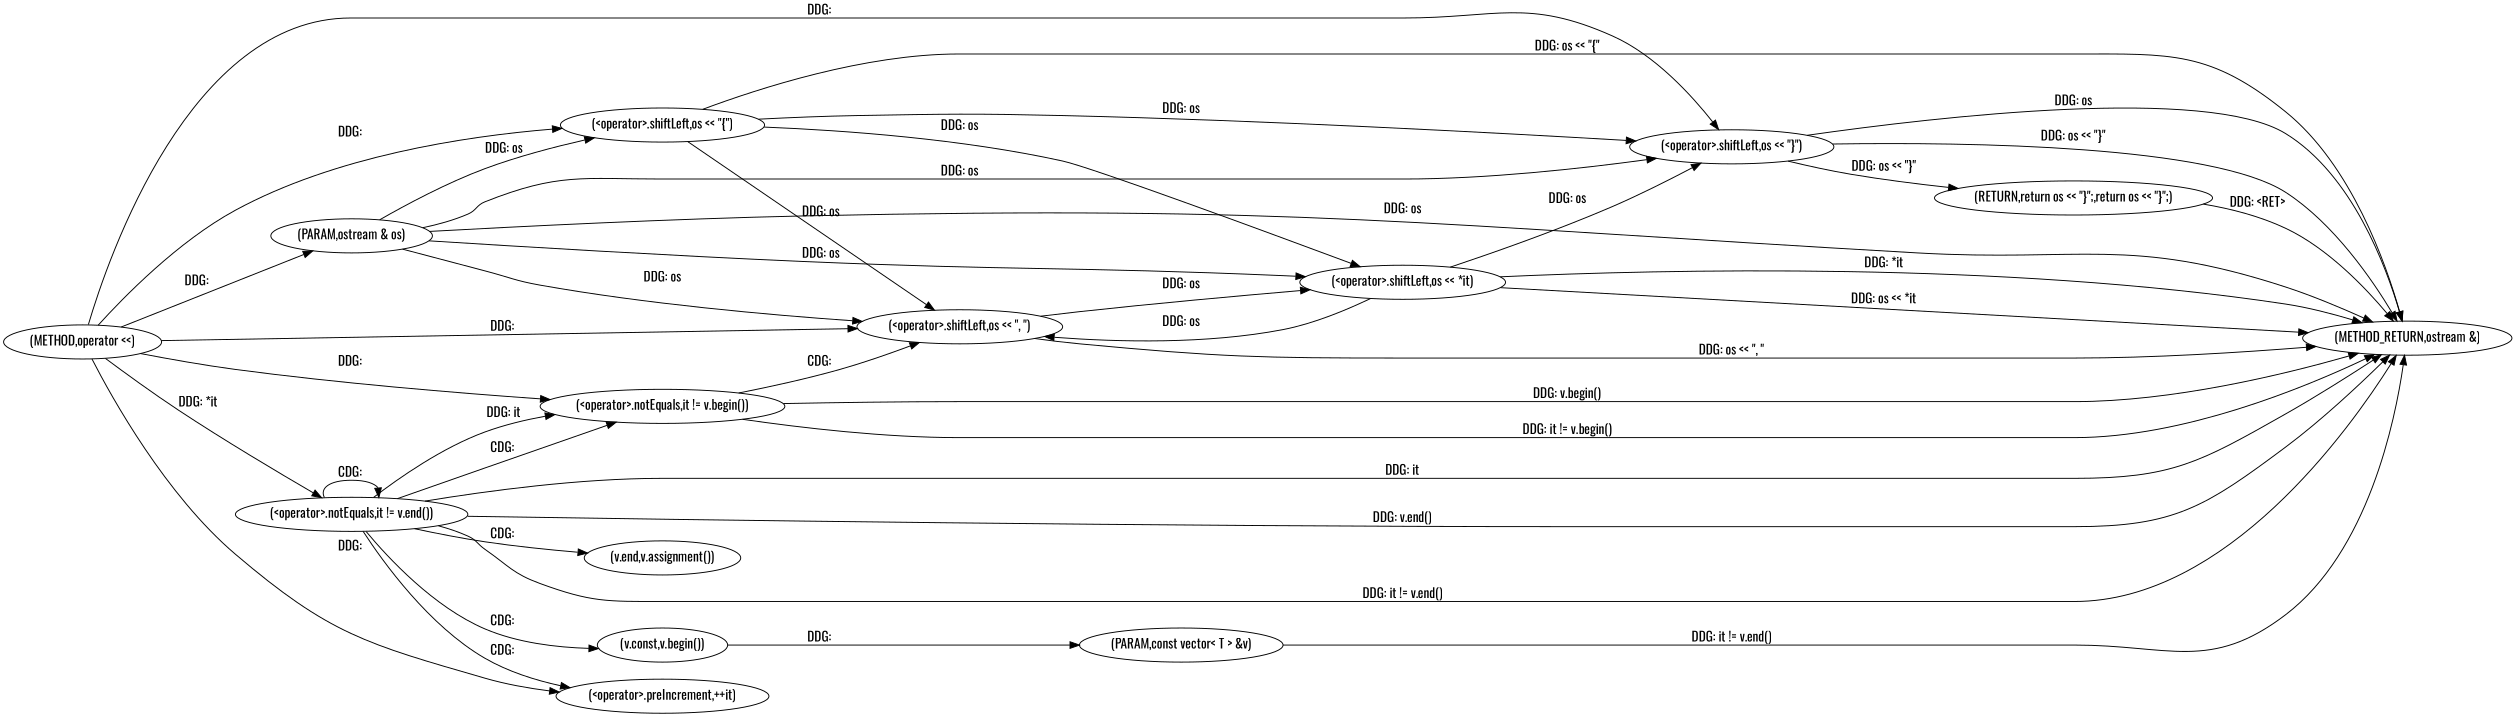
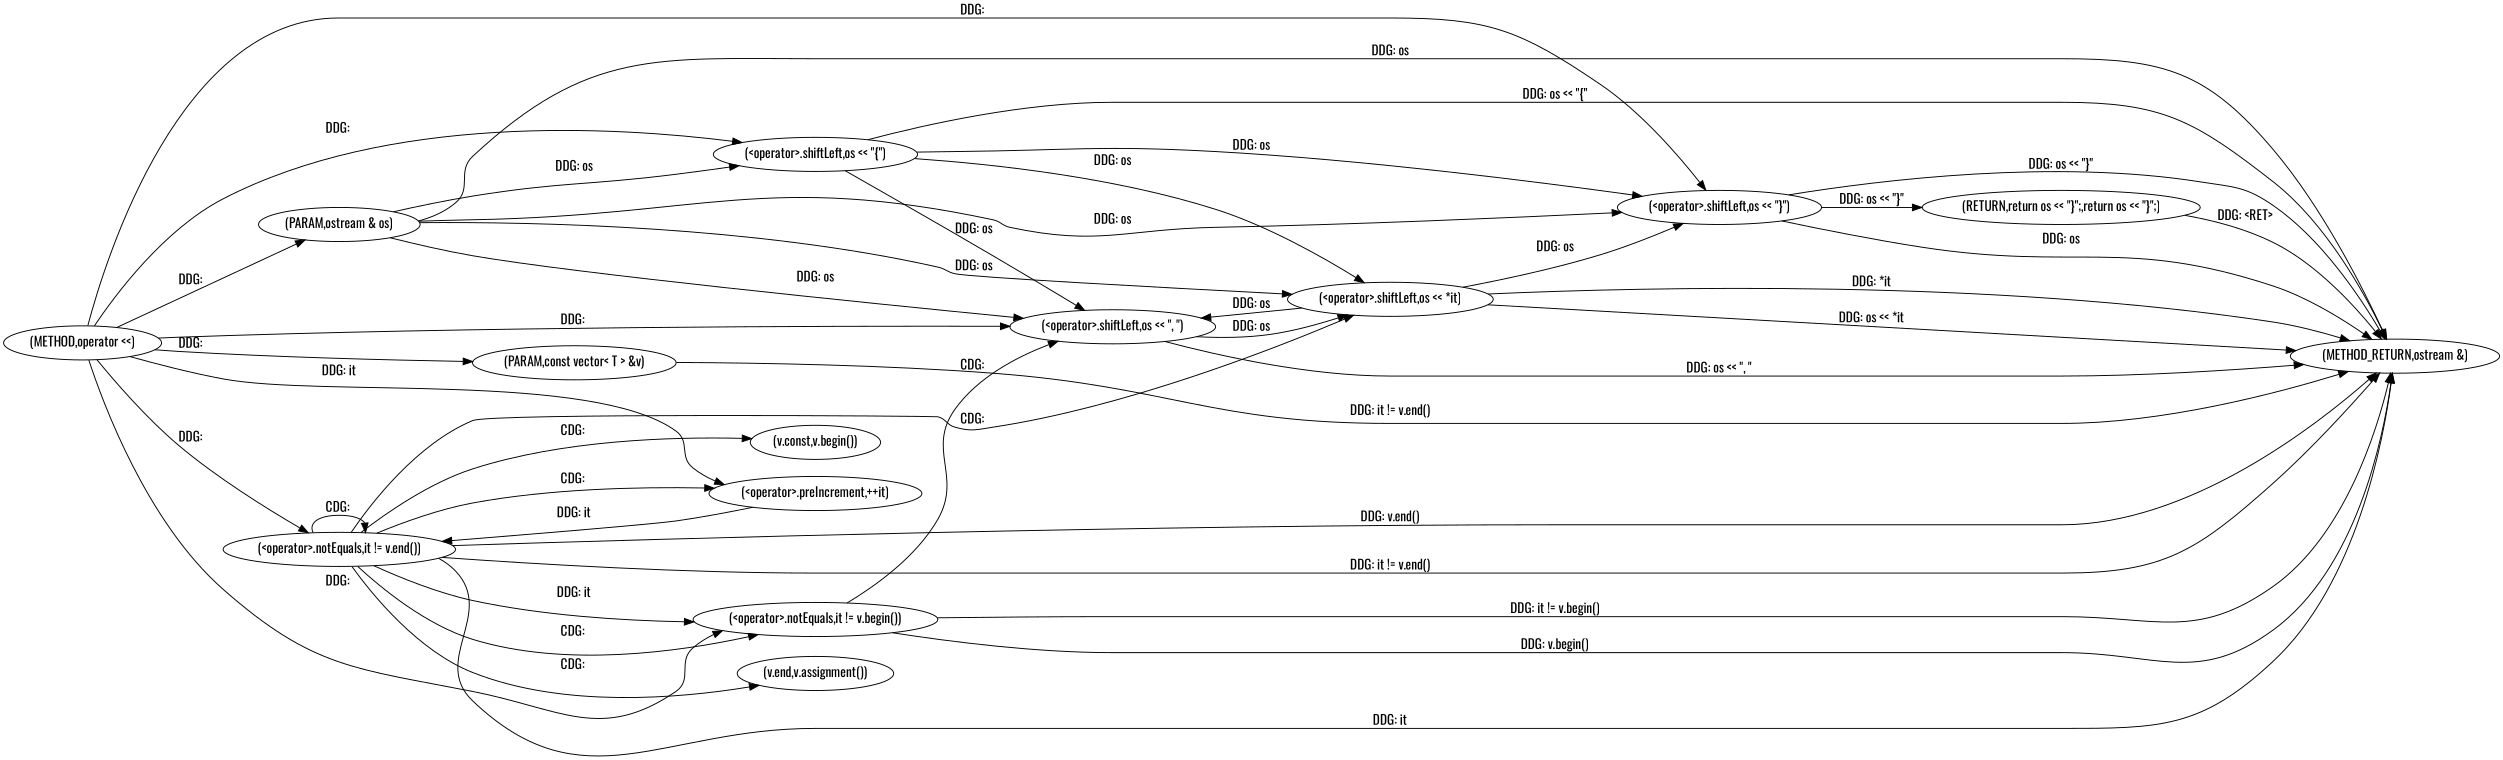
(198, 403) -> (192, 438)
none -> (835, 416)
none -> (603, 528)
(352, 547) -> (339, 372)
(899, 645) -> (309, 357)
